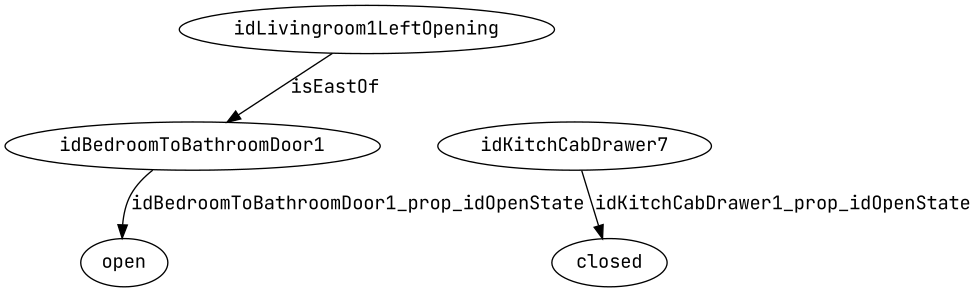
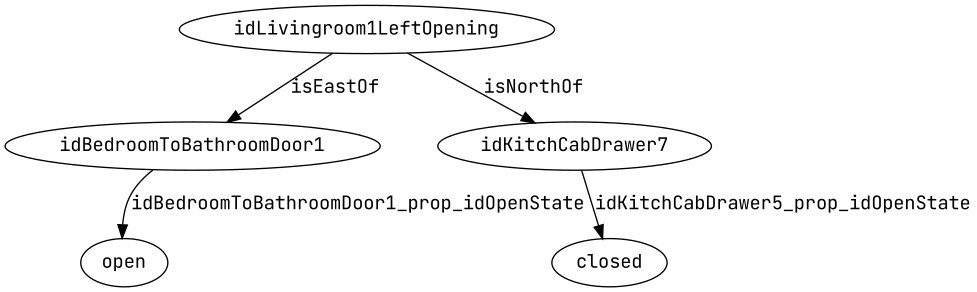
none -> (465, 85)
(783, 204) -> (783, 204)
